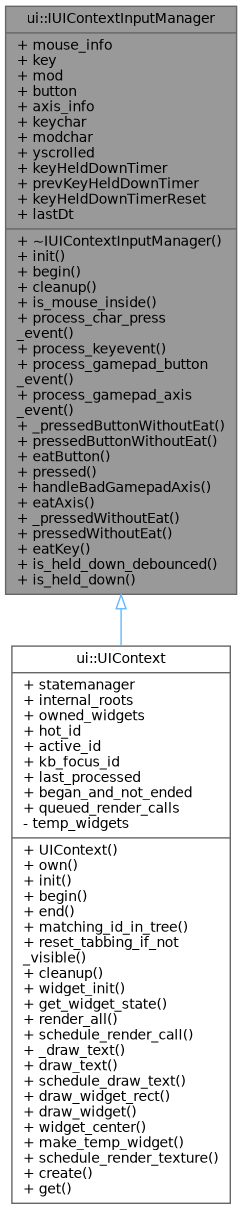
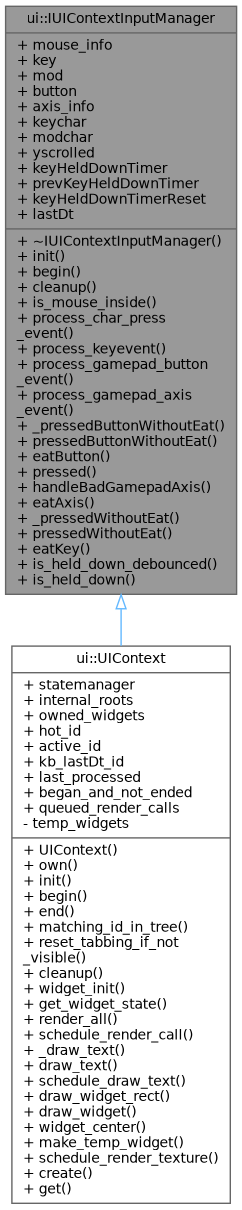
(72, 762) -> (74, 762)
